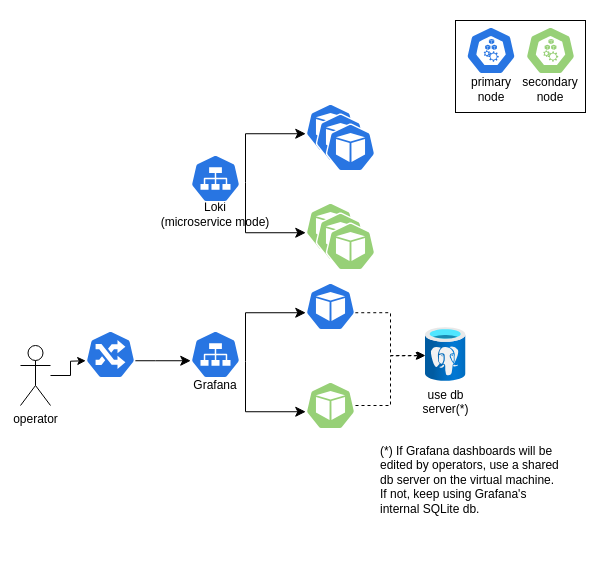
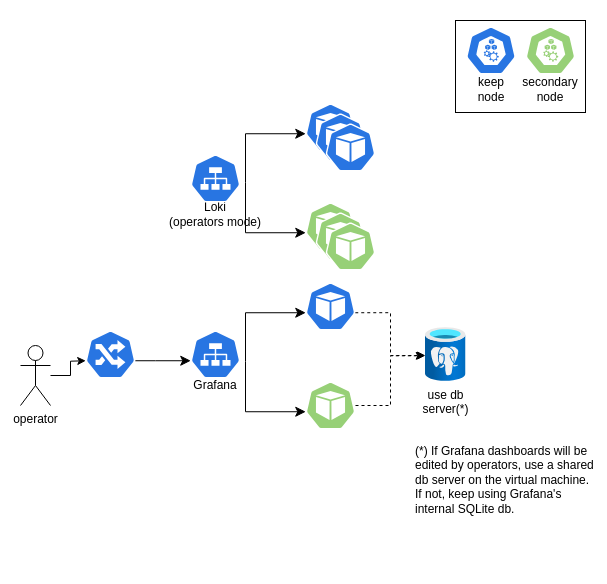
(492, 90) -> (492, 90)
(216, 215) -> (216, 215)
(471, 503) -> (506, 503)
